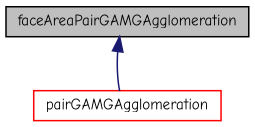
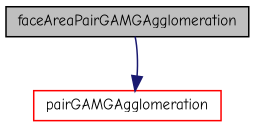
(117, 71) -> (137, 56)
